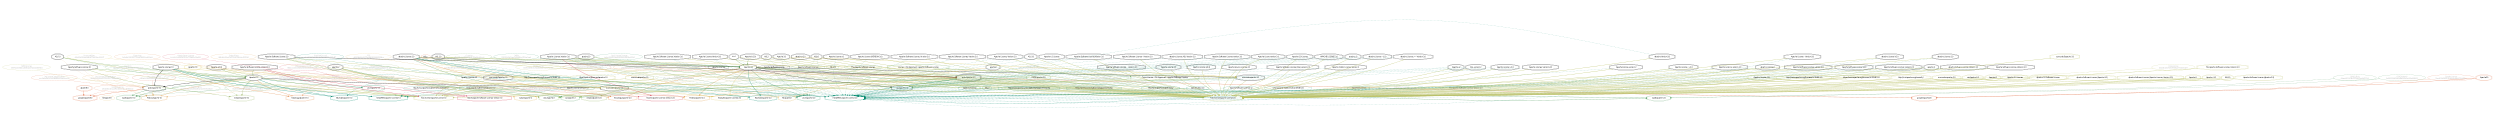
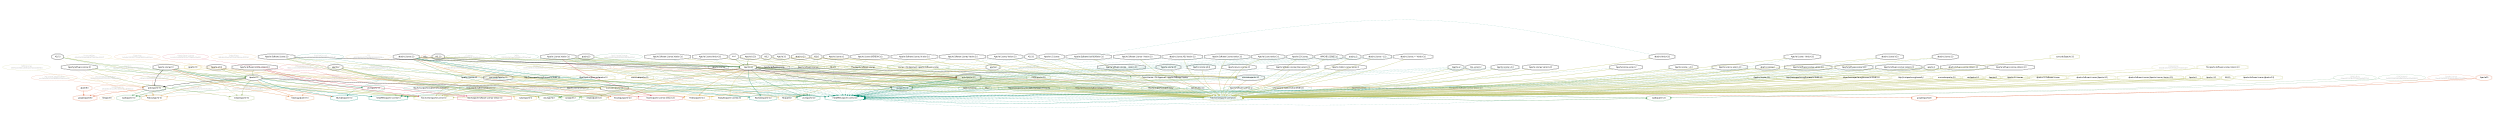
(267, 88) -> (267, 88)
